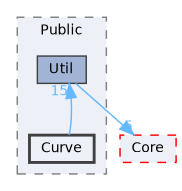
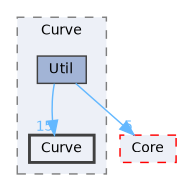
(62, 31) -> (62, 31)
(71, 117) -> (52, 102)
